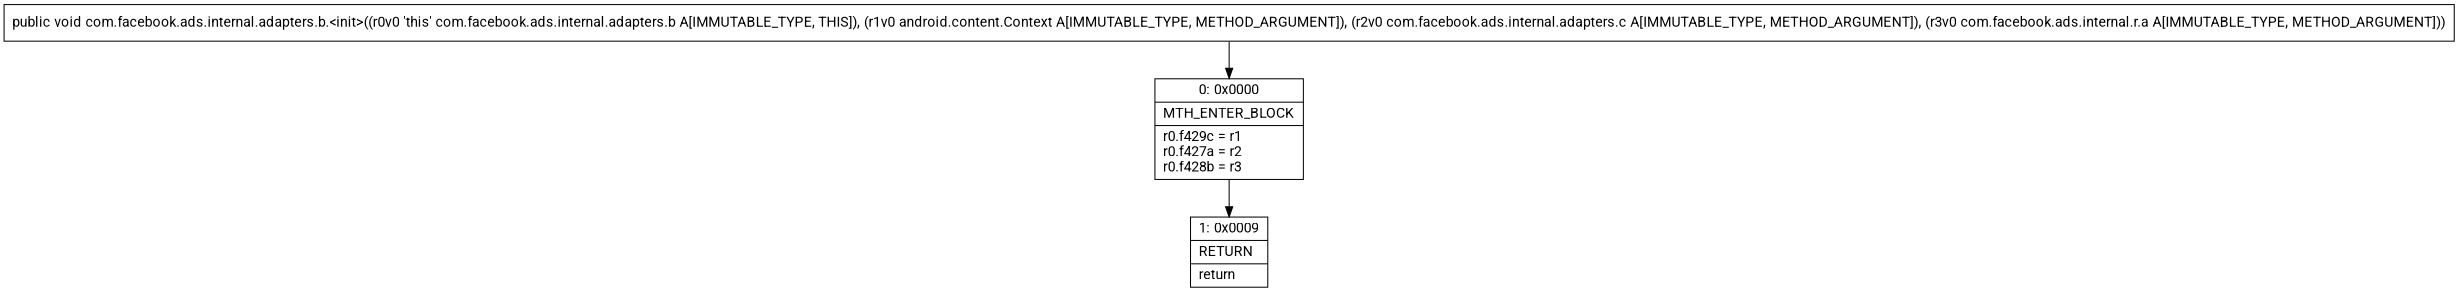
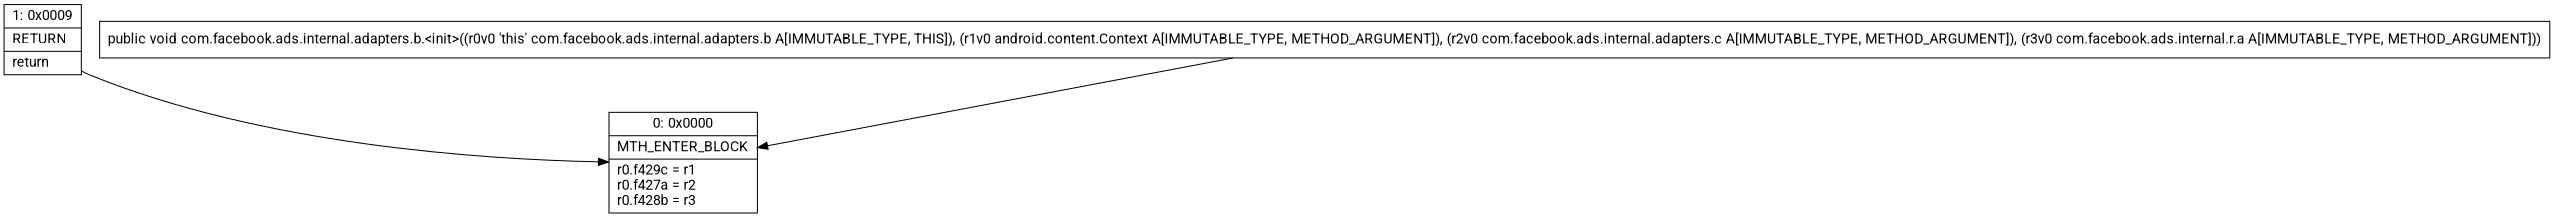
(1229, 193) -> (336, 139)
